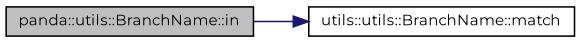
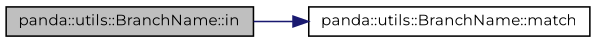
(442, 22) -> (449, 22)
